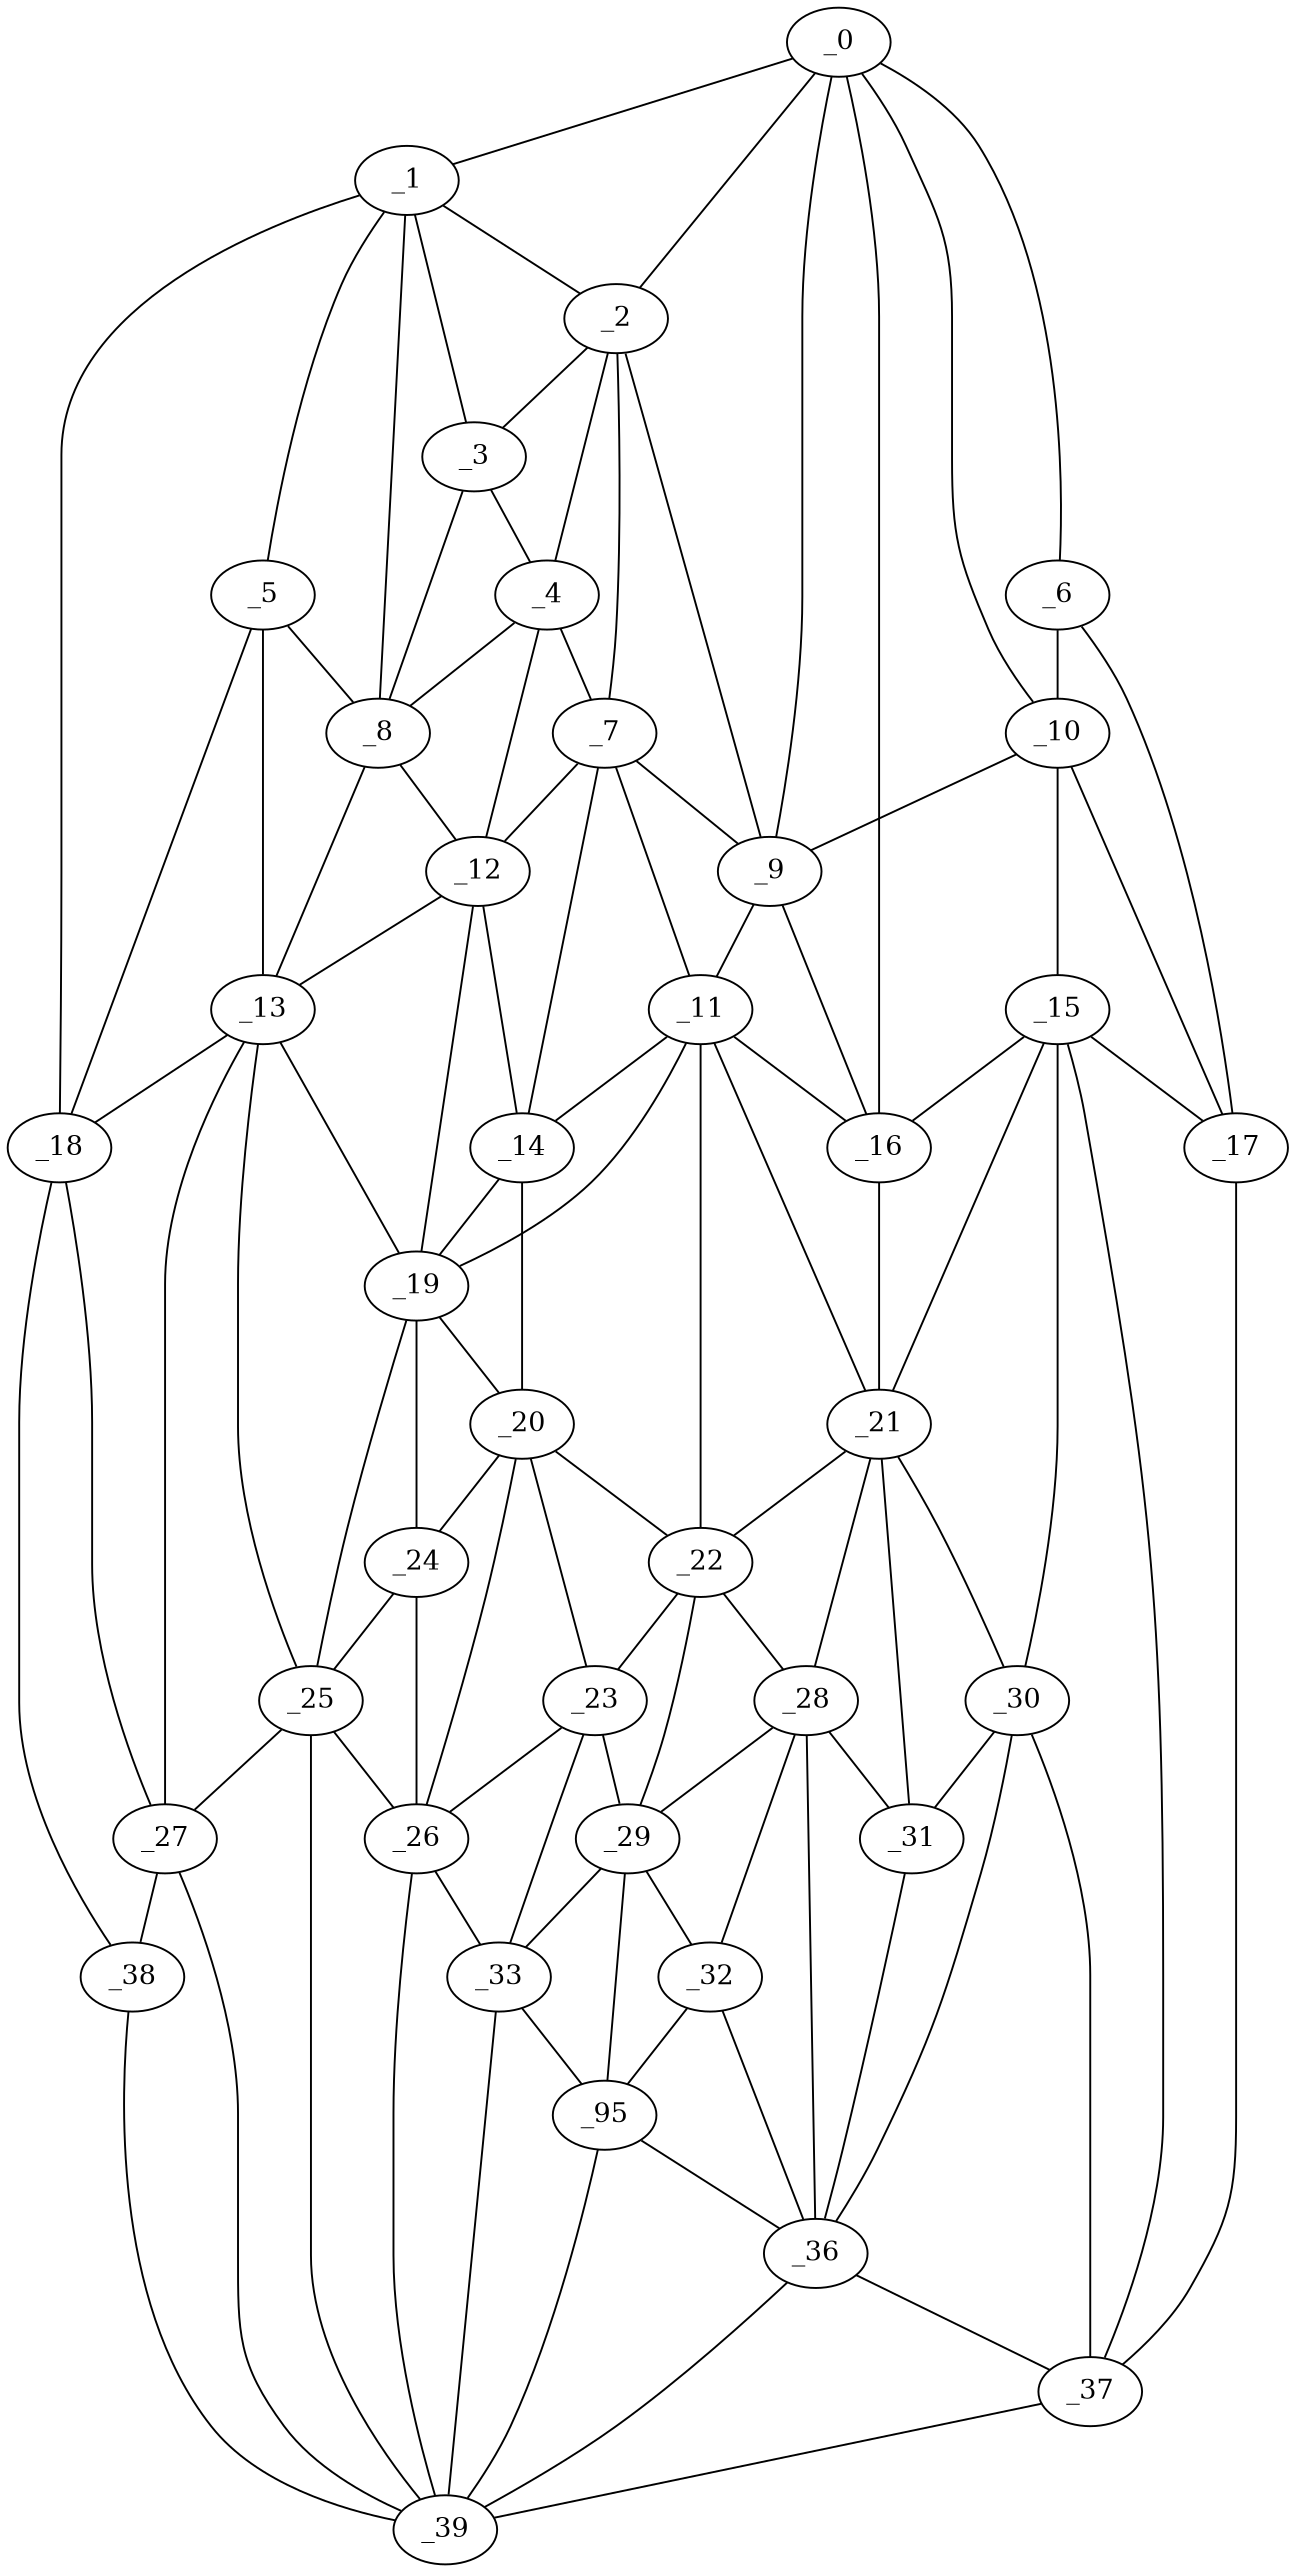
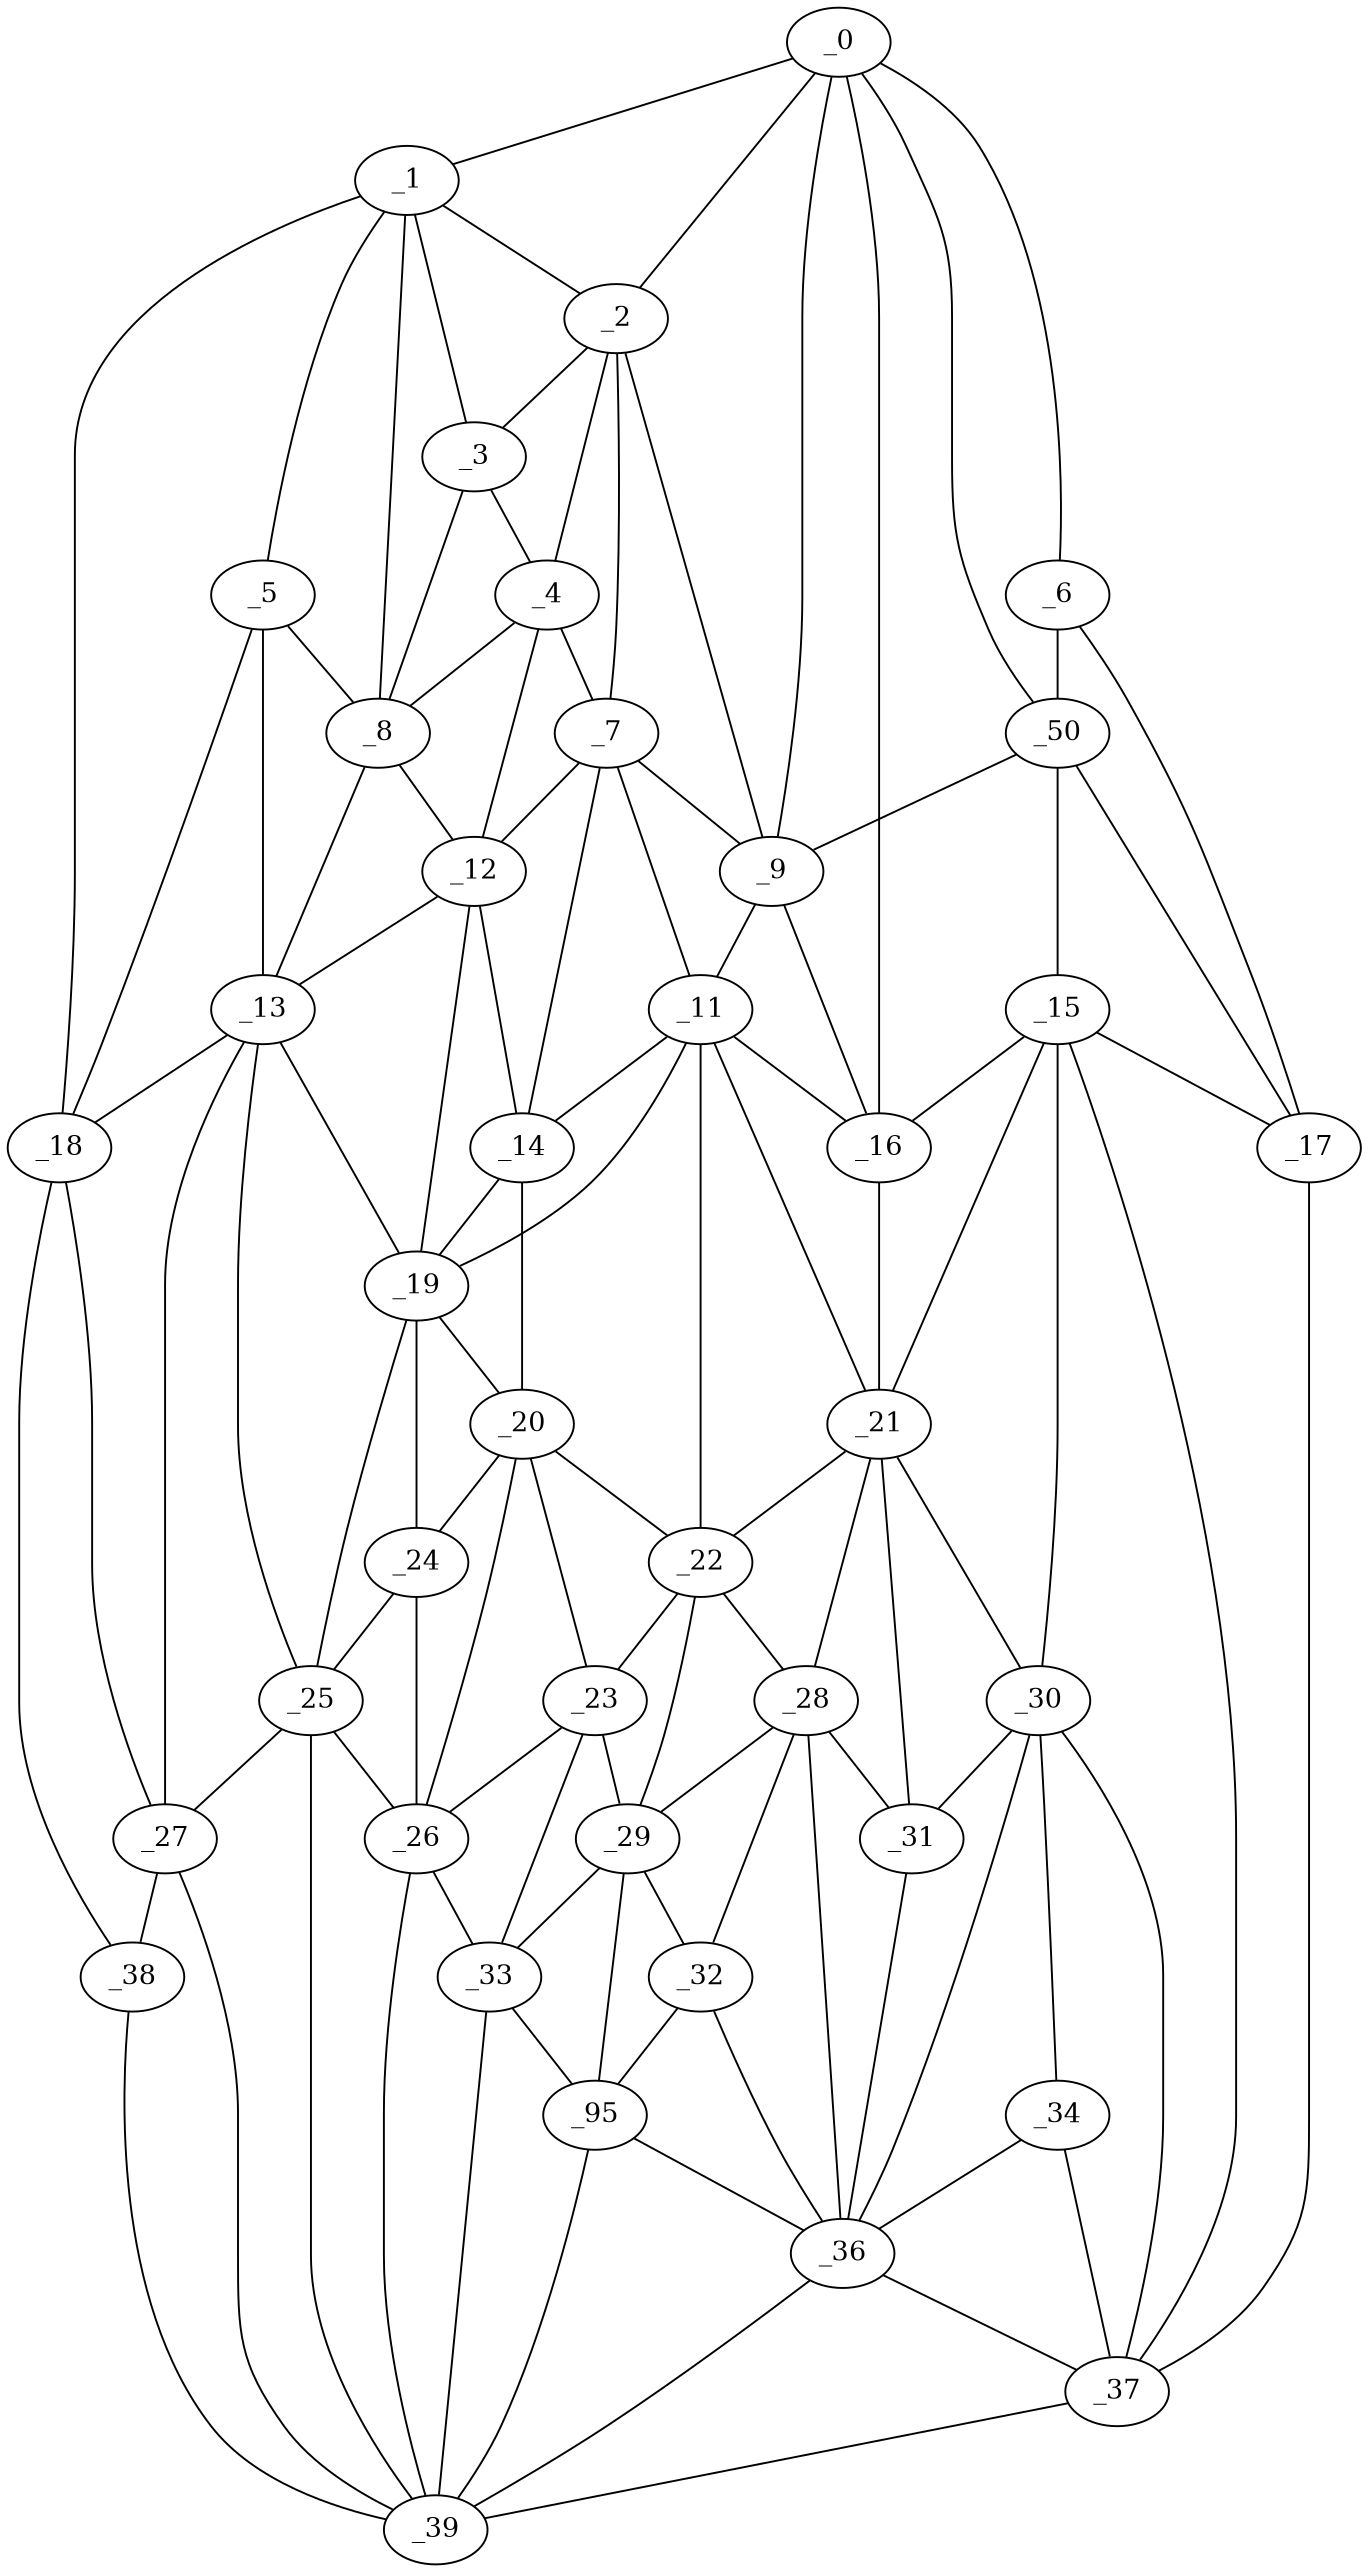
(1058, 733) -> (1058, 733)
none -> (1058, 2115)
